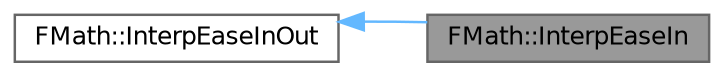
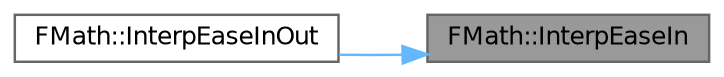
(396, 22) -> (371, 55)
